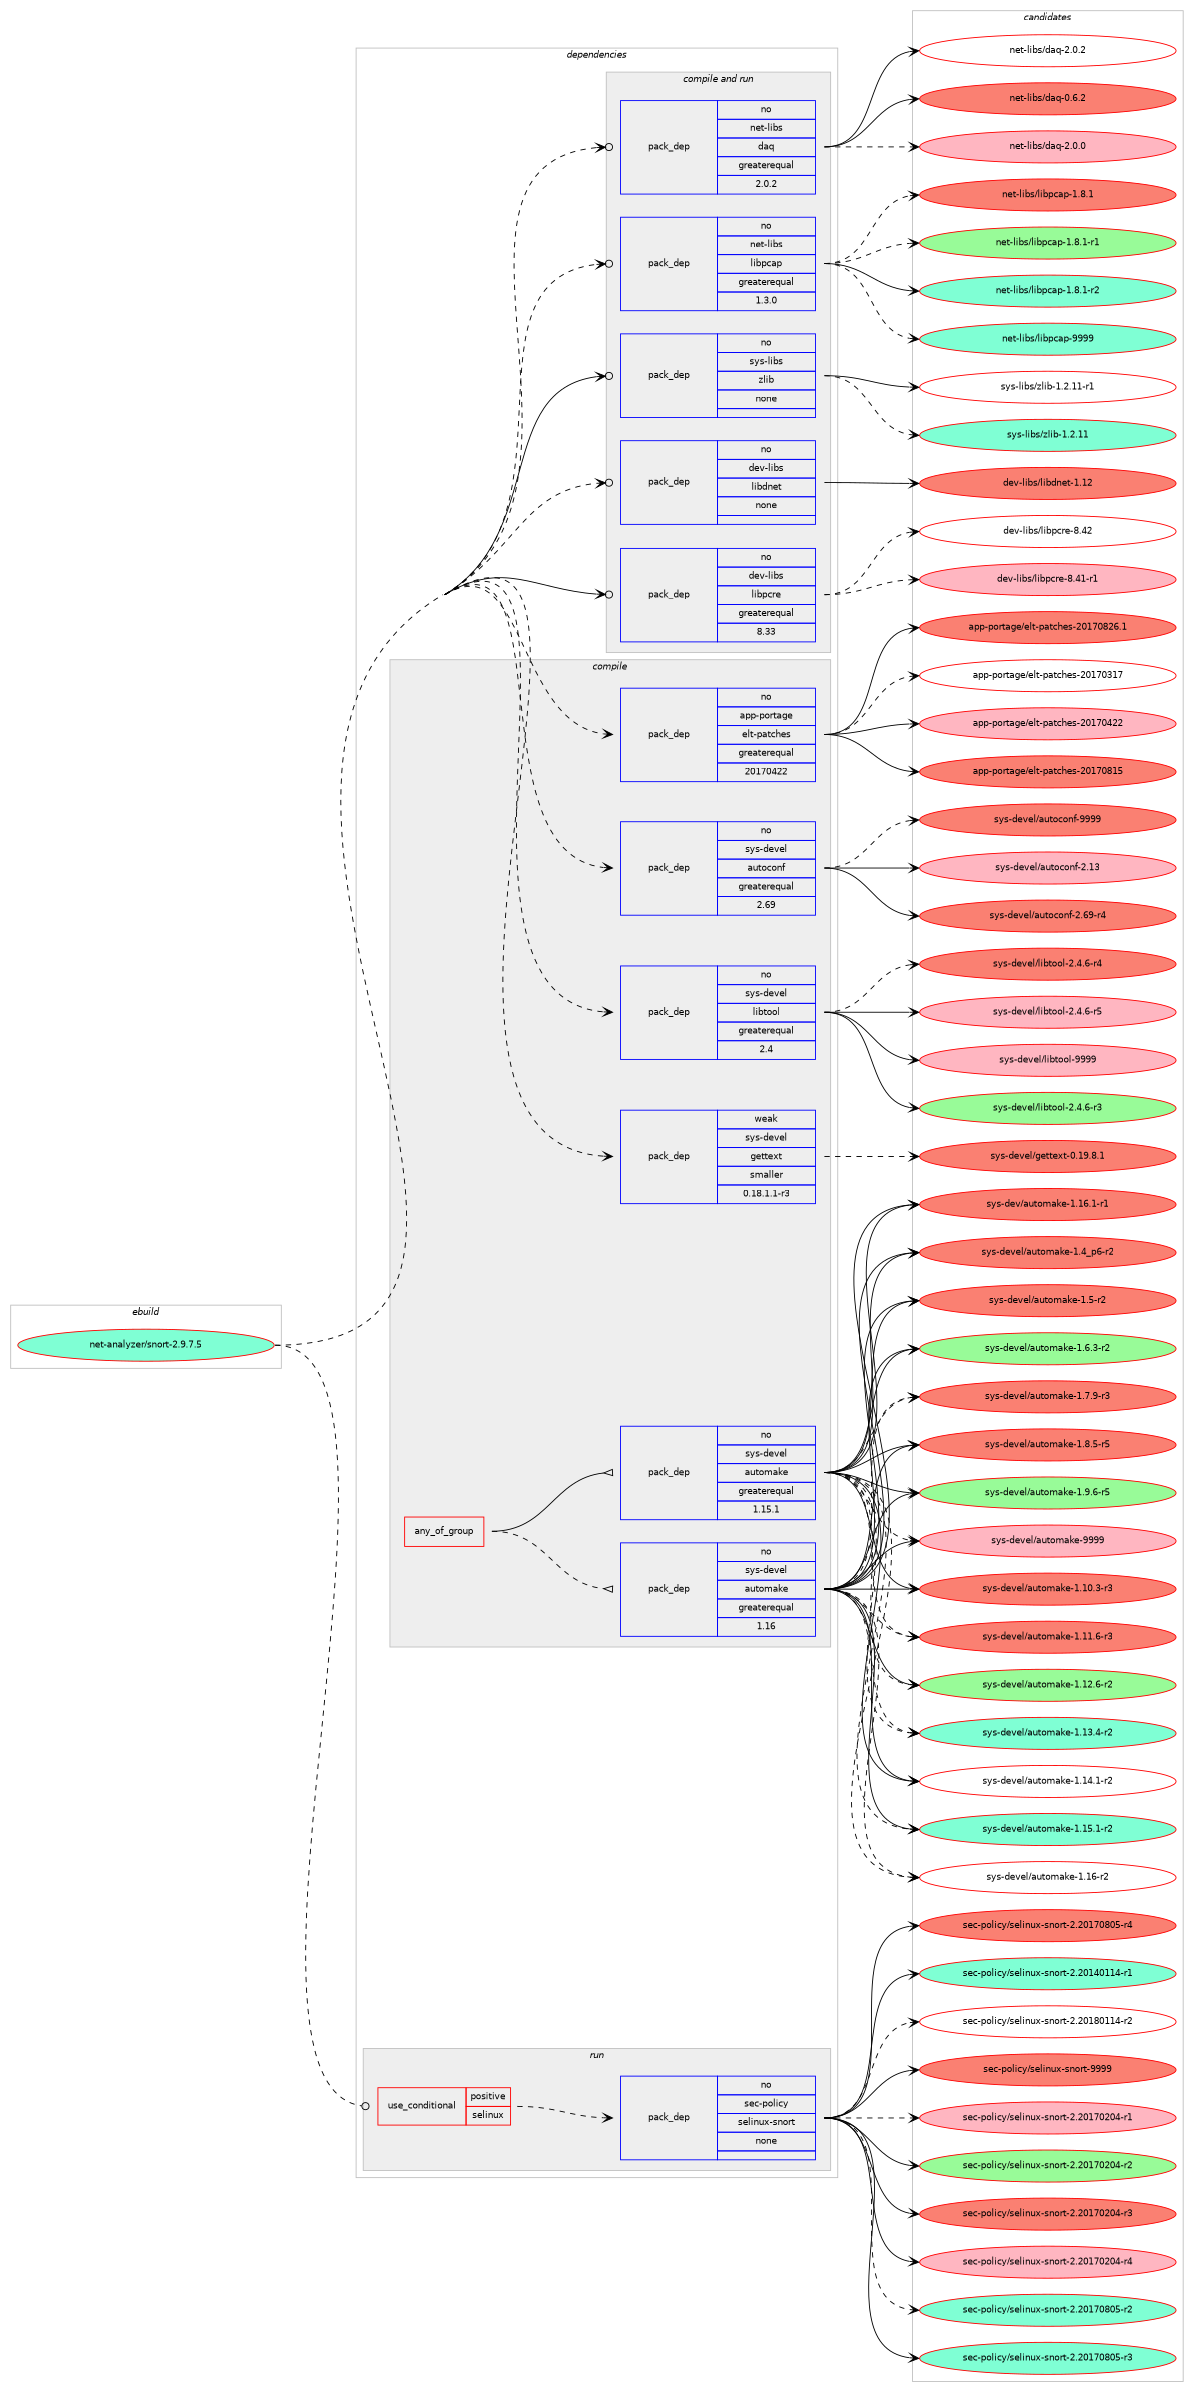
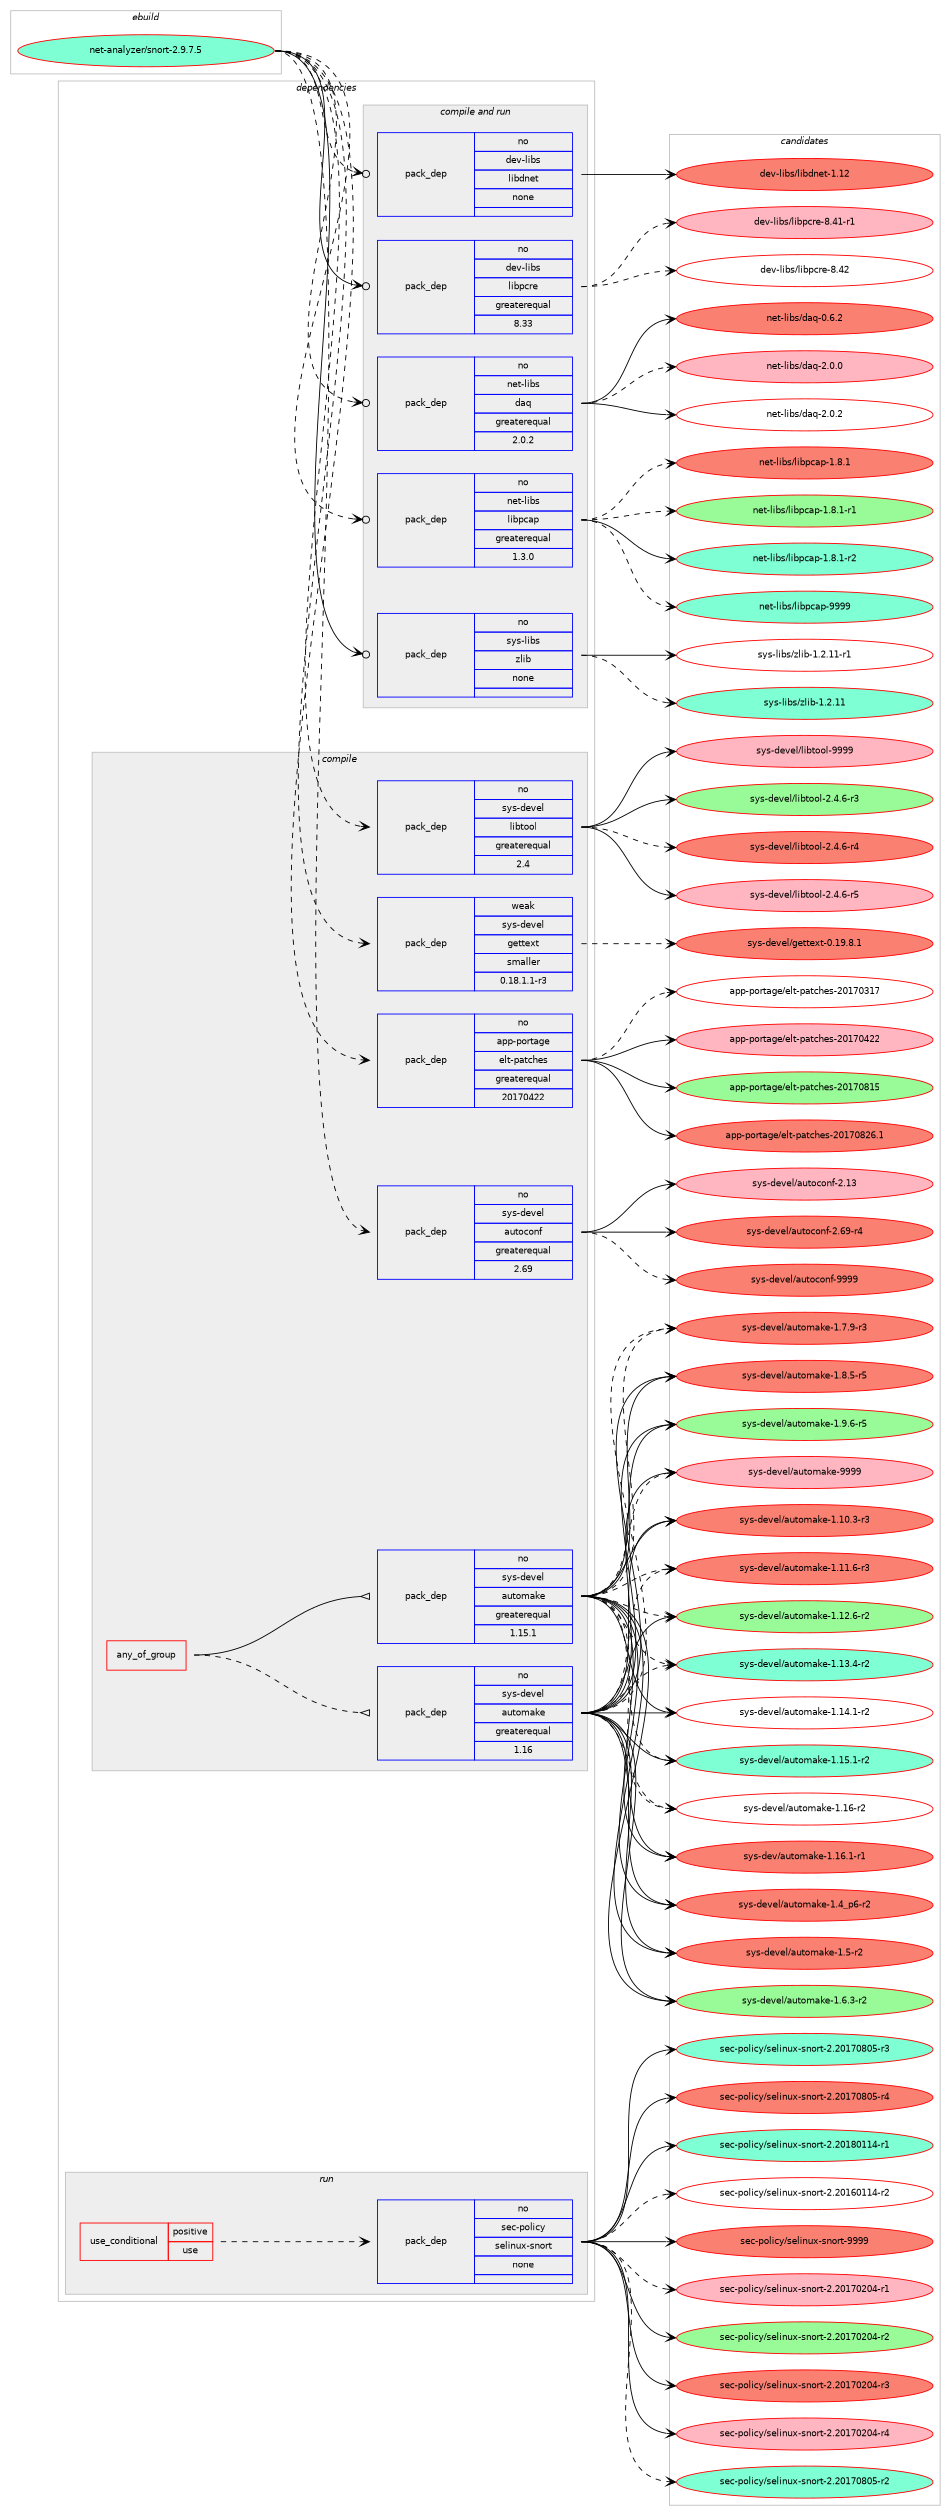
(1048, 772) -> (805, 1088)
(322, 1722) -> none
(1048, 1974) -> (805, 2146)
(1048, 2022) -> (805, 2194)
(488, 2115) -> (191, 2251)
